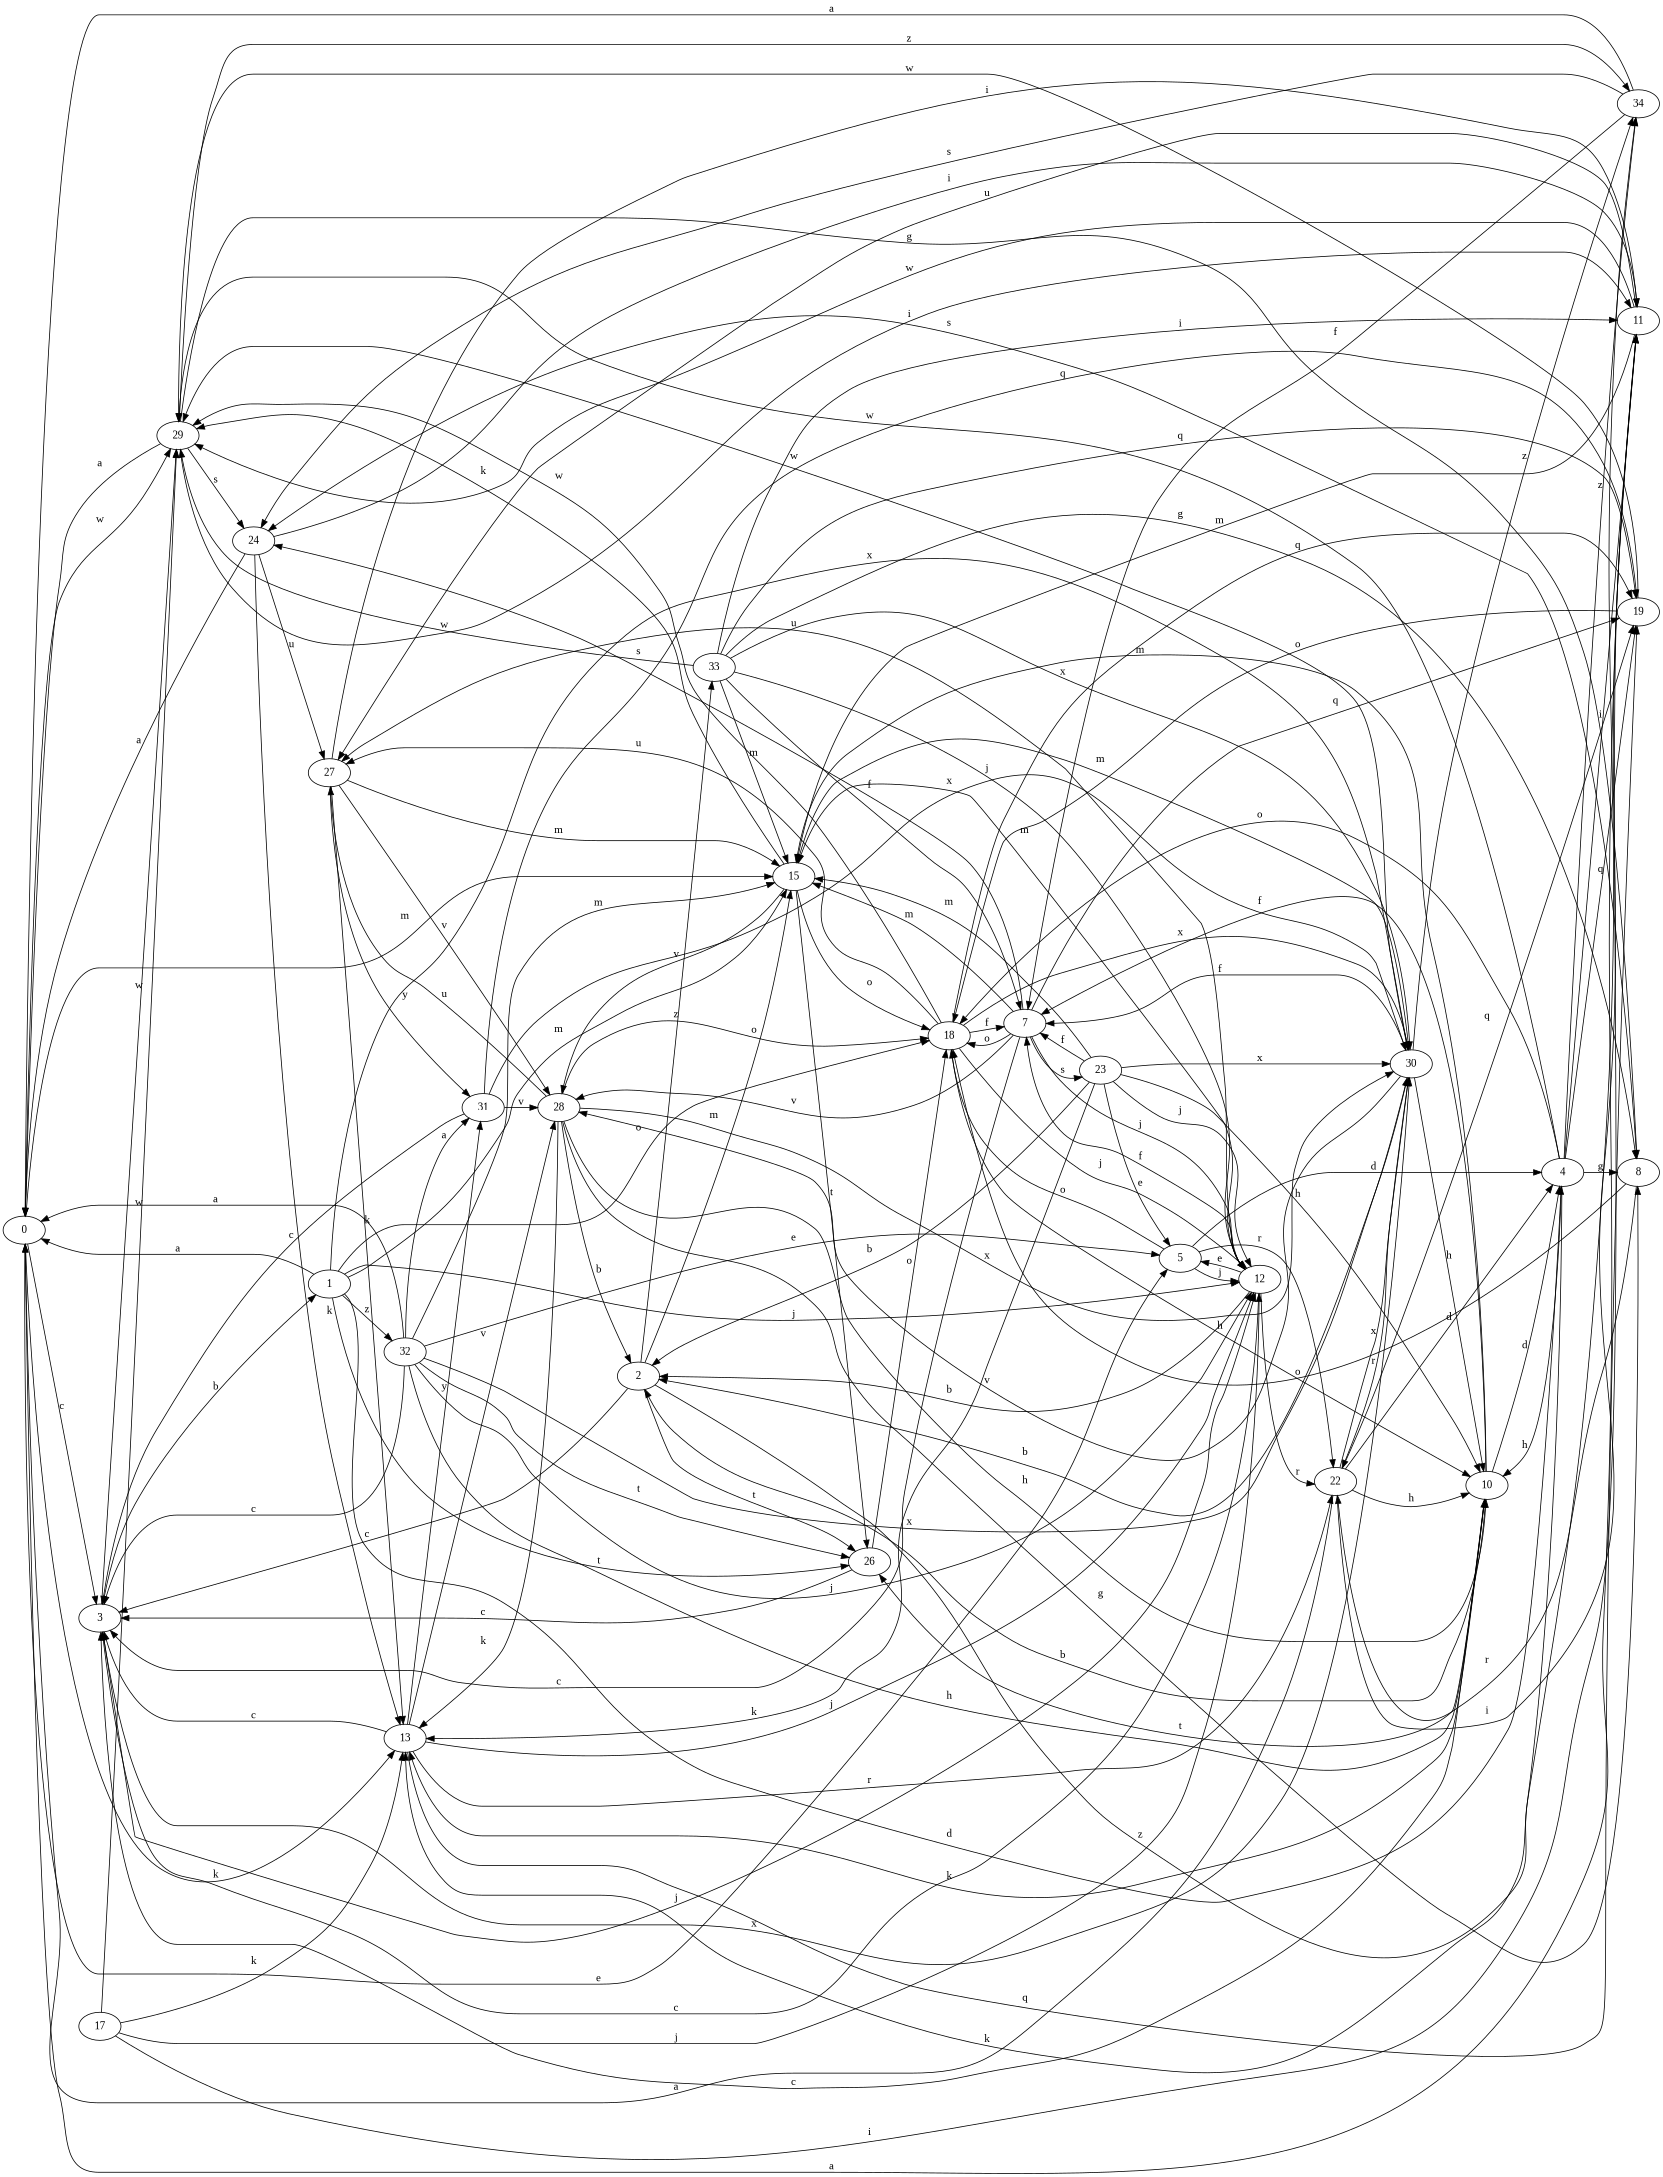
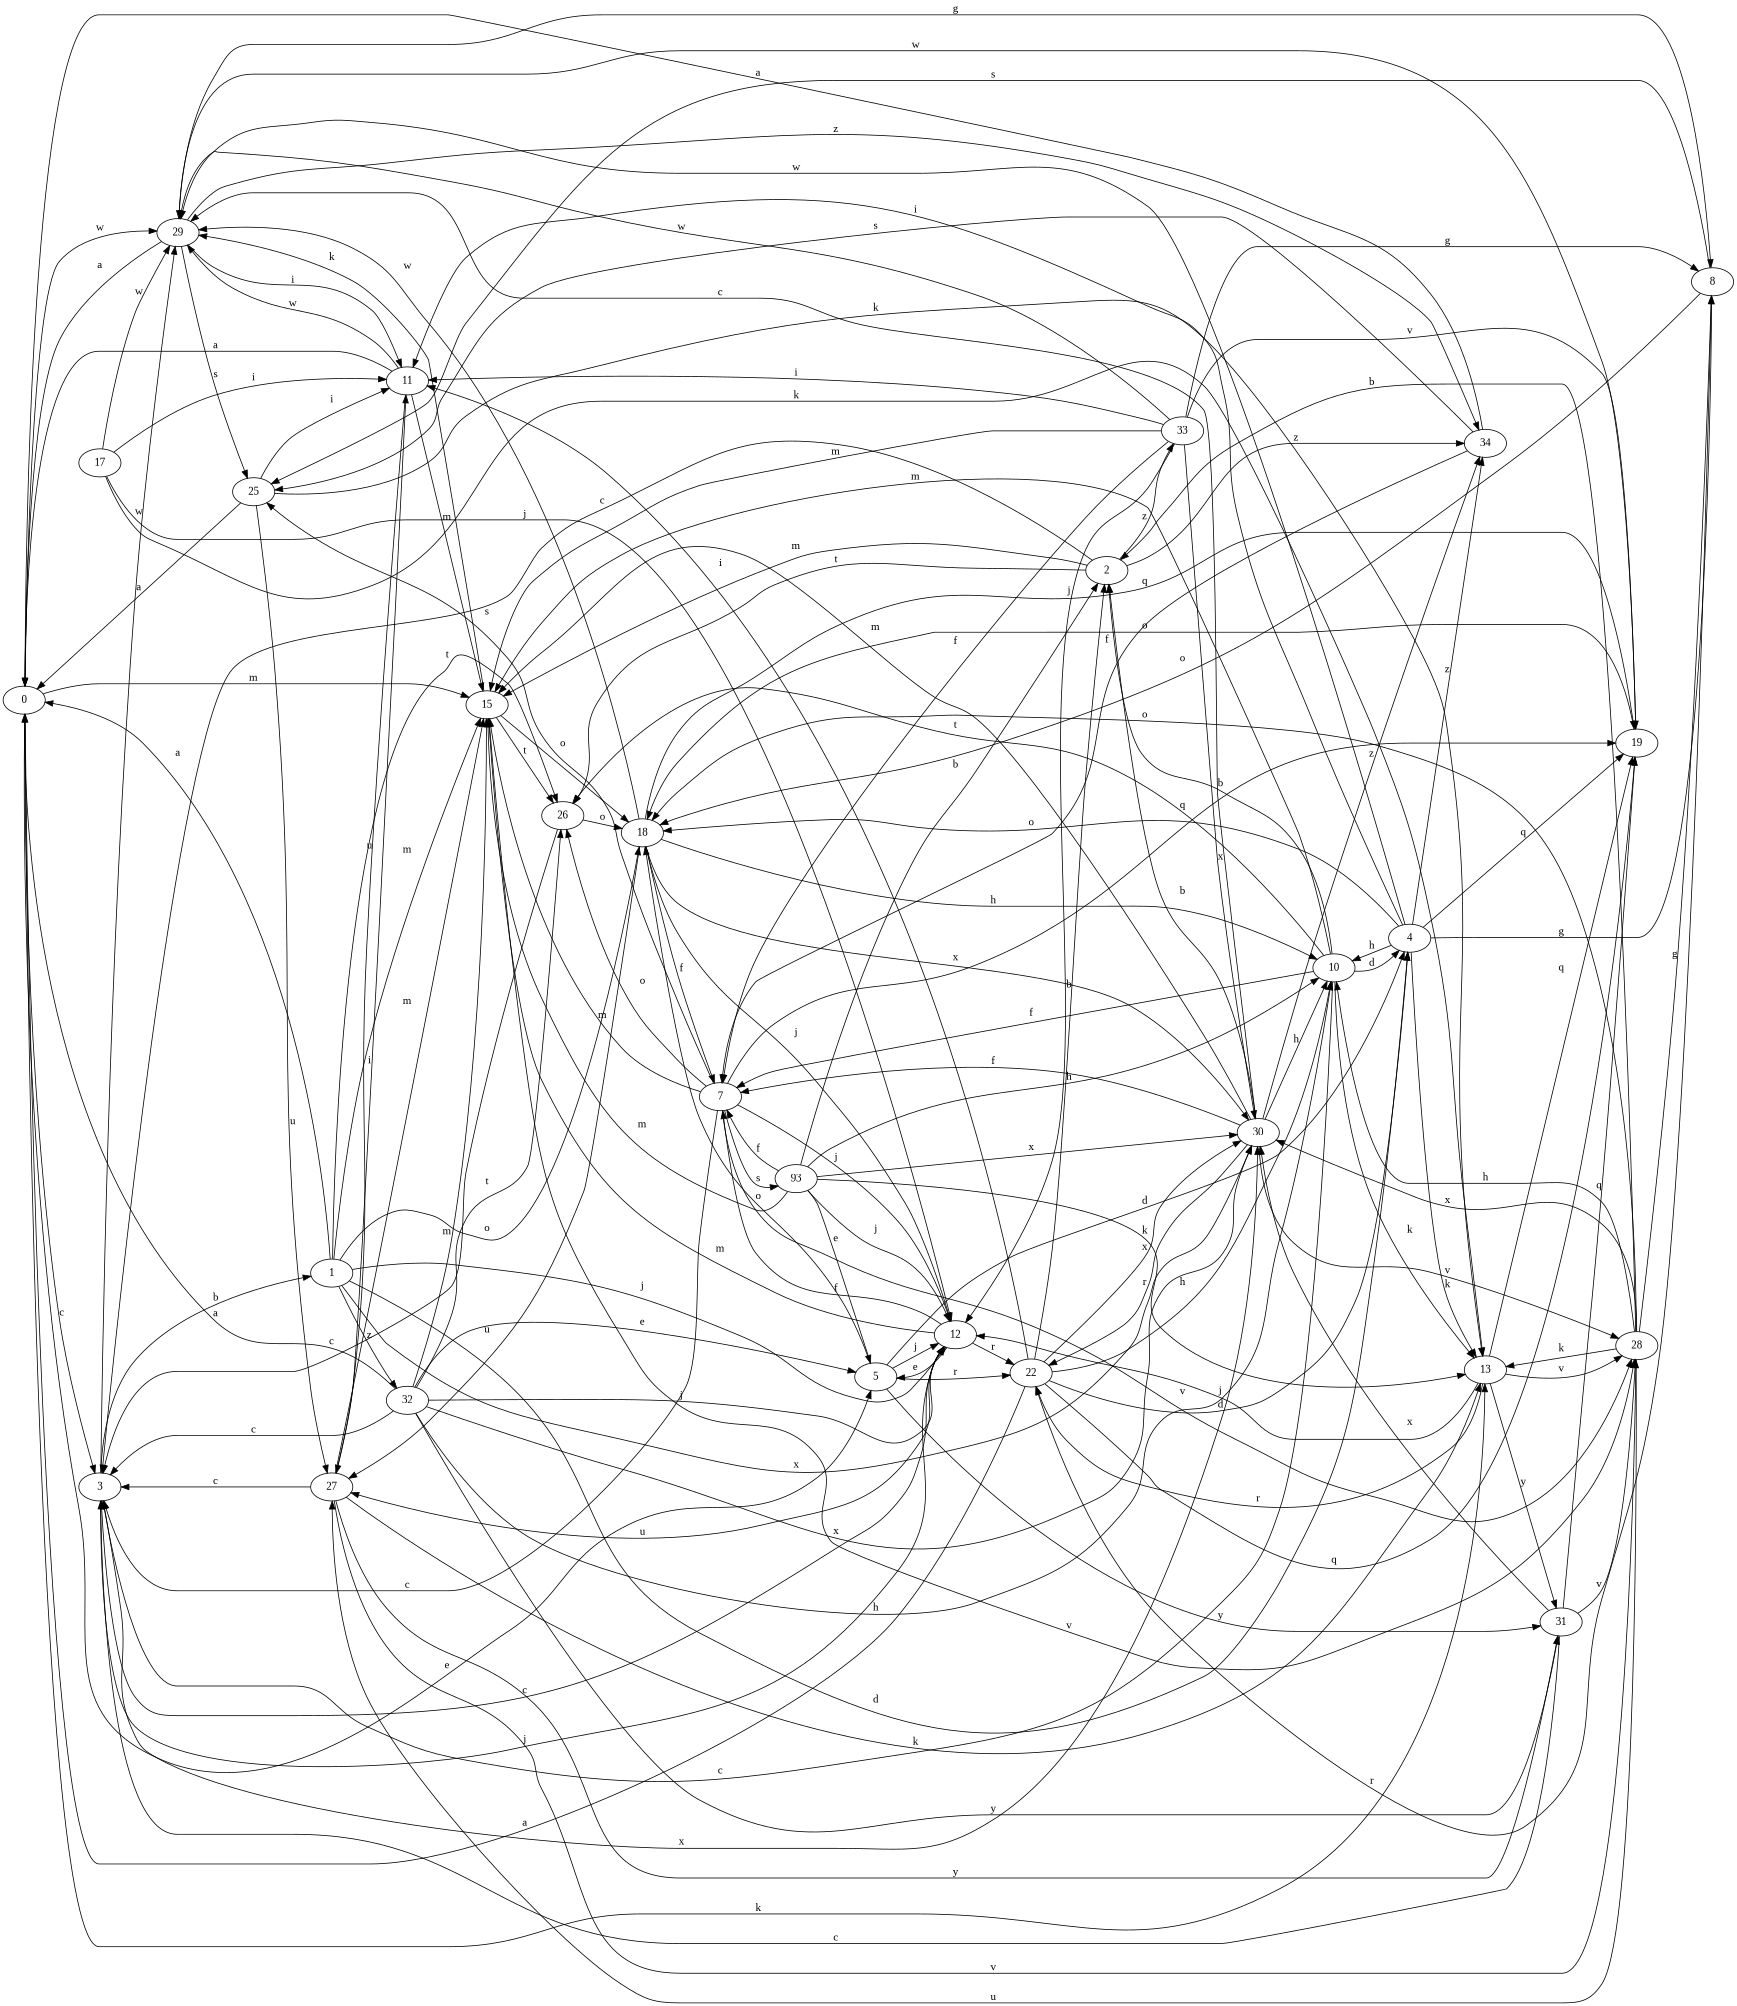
(1180, 436) -> (1410, 331)
(794, 456) -> (720, 292)
(254, 541) -> (254, 492)
(994, 1043) -> (609, 961)
(1101, 1070) -> (796, 1179)
(444, 1135) -> (993, 1809)
(977, 1407) -> (1073, 976)
none -> (1173, 1606)
(225, 1721) -> (220, 1487)
